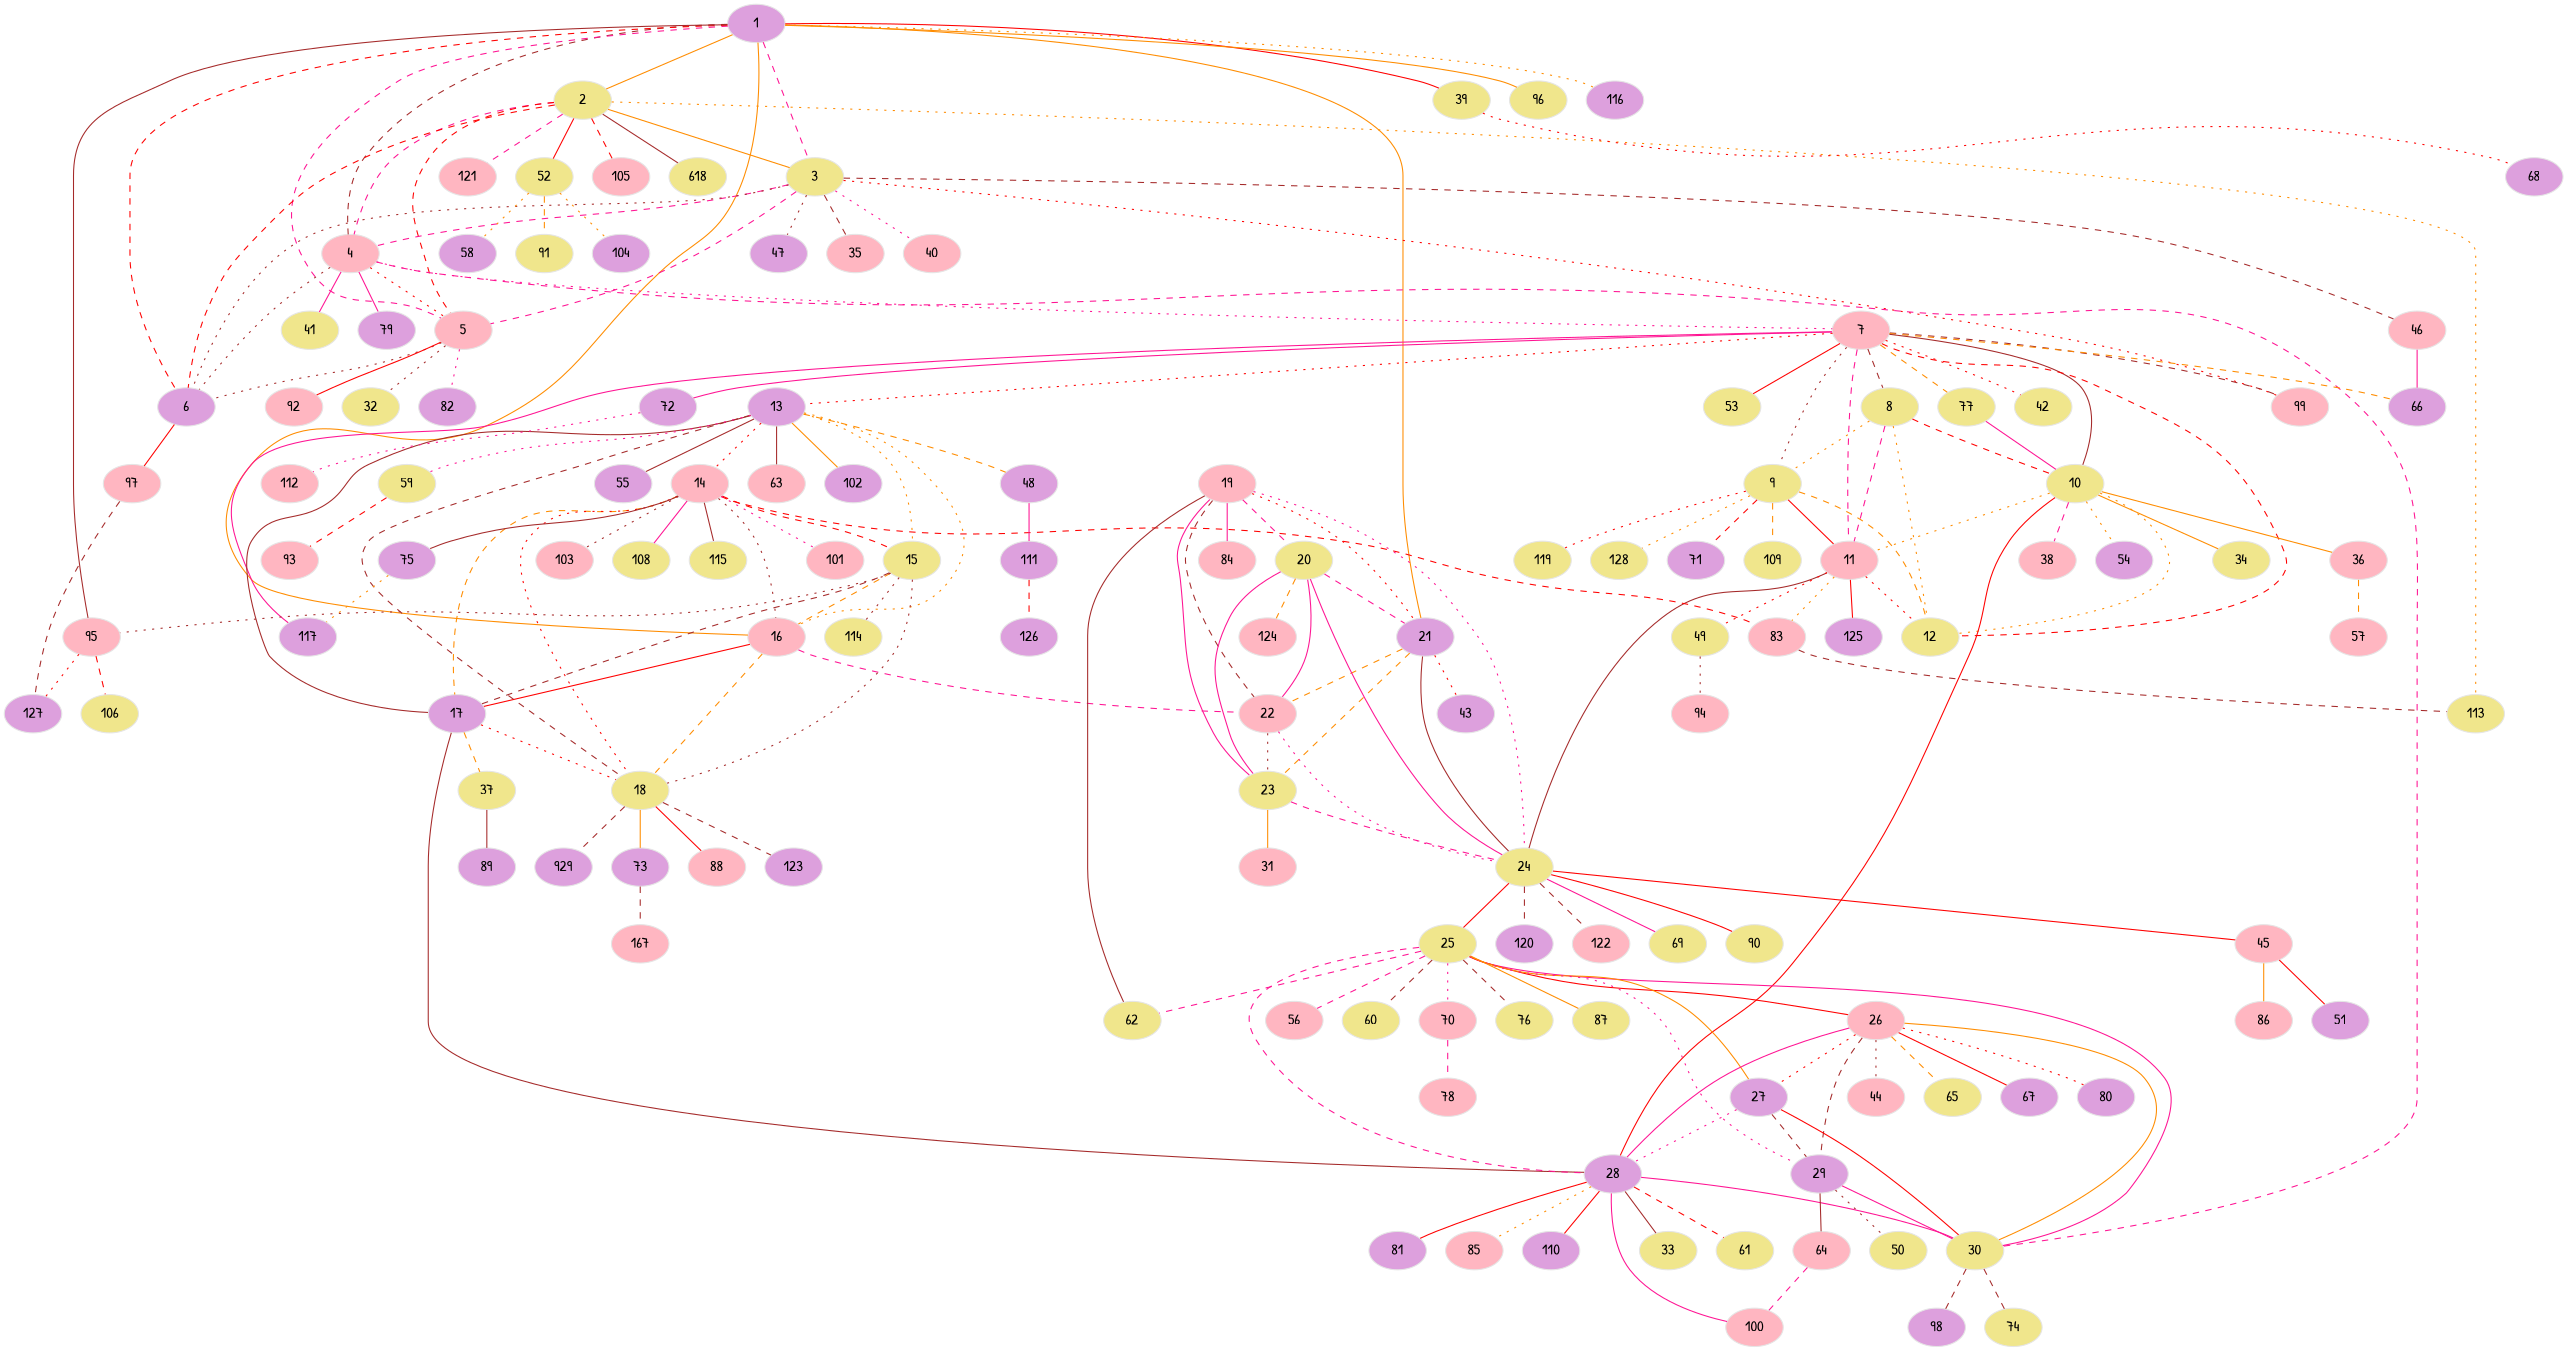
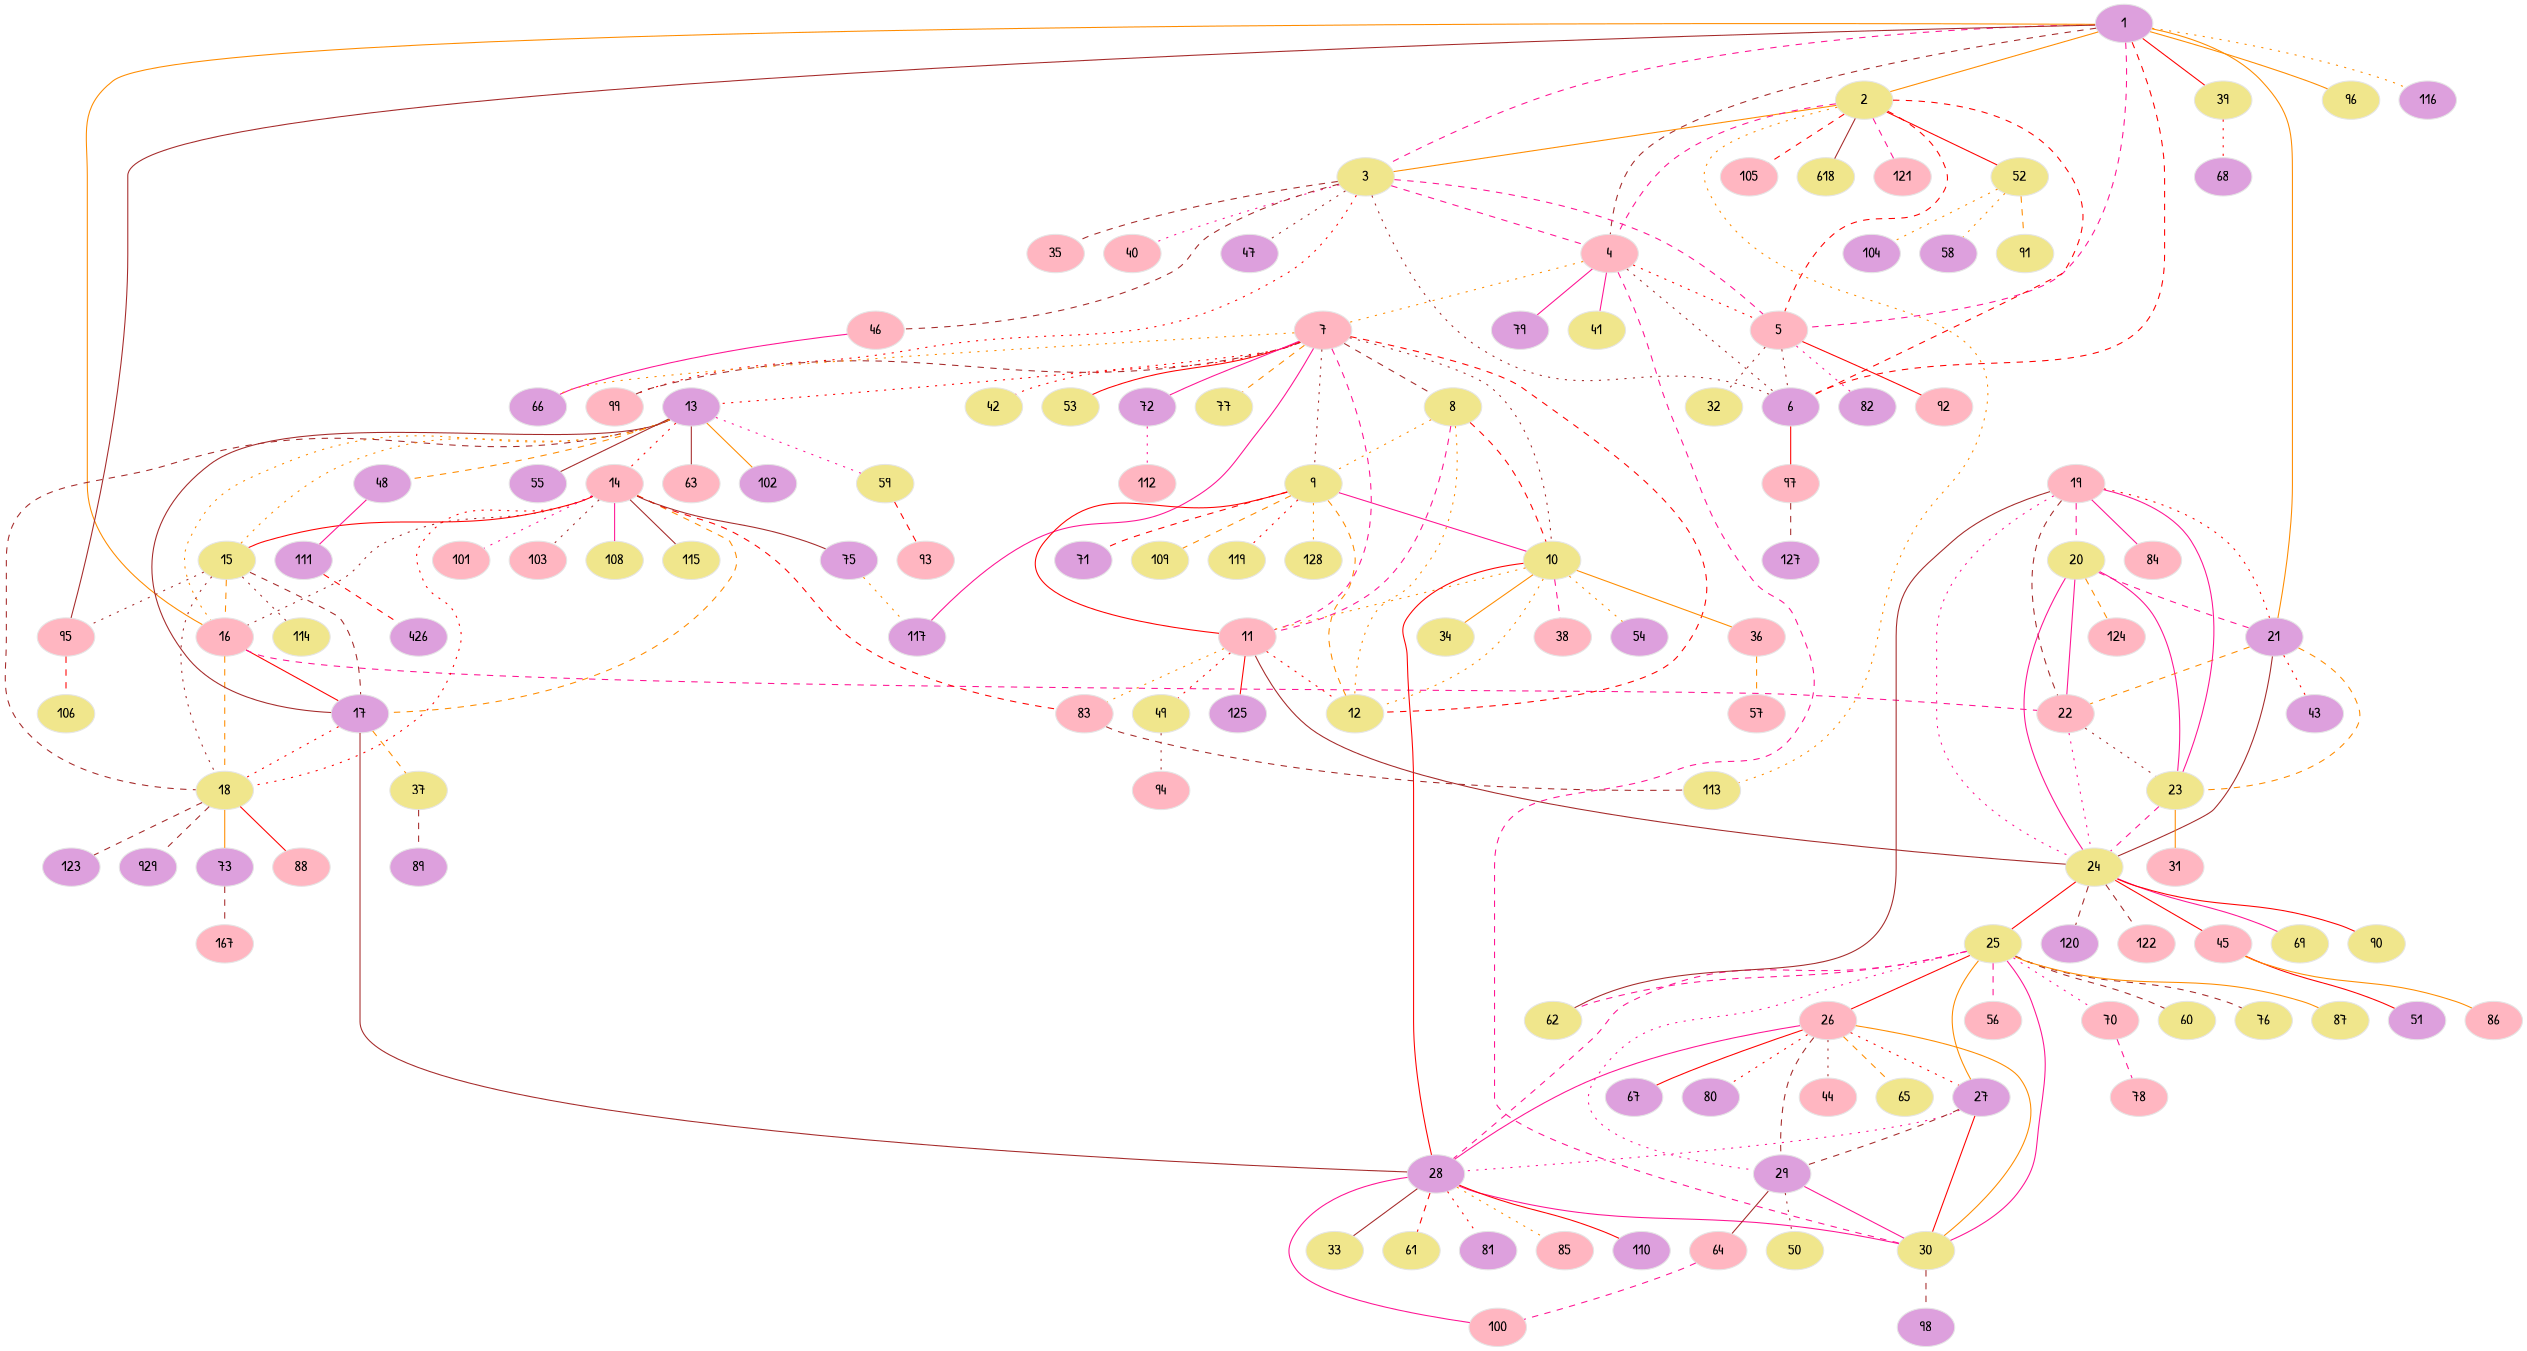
(1103, 312) -> (1466, 292)
(2028, 360) -> (1498, 394)
(2229, 371) -> (926, 355)
(2021, 445) -> (1433, 522)
(840, 530) -> (412, 522)
(1029, 637) -> (419, 637)
(62, 675) -> none
(487, 829) -> (419, 829)
(1503, 1208) -> (1462, 1212)
(2013, 1327) -> none
